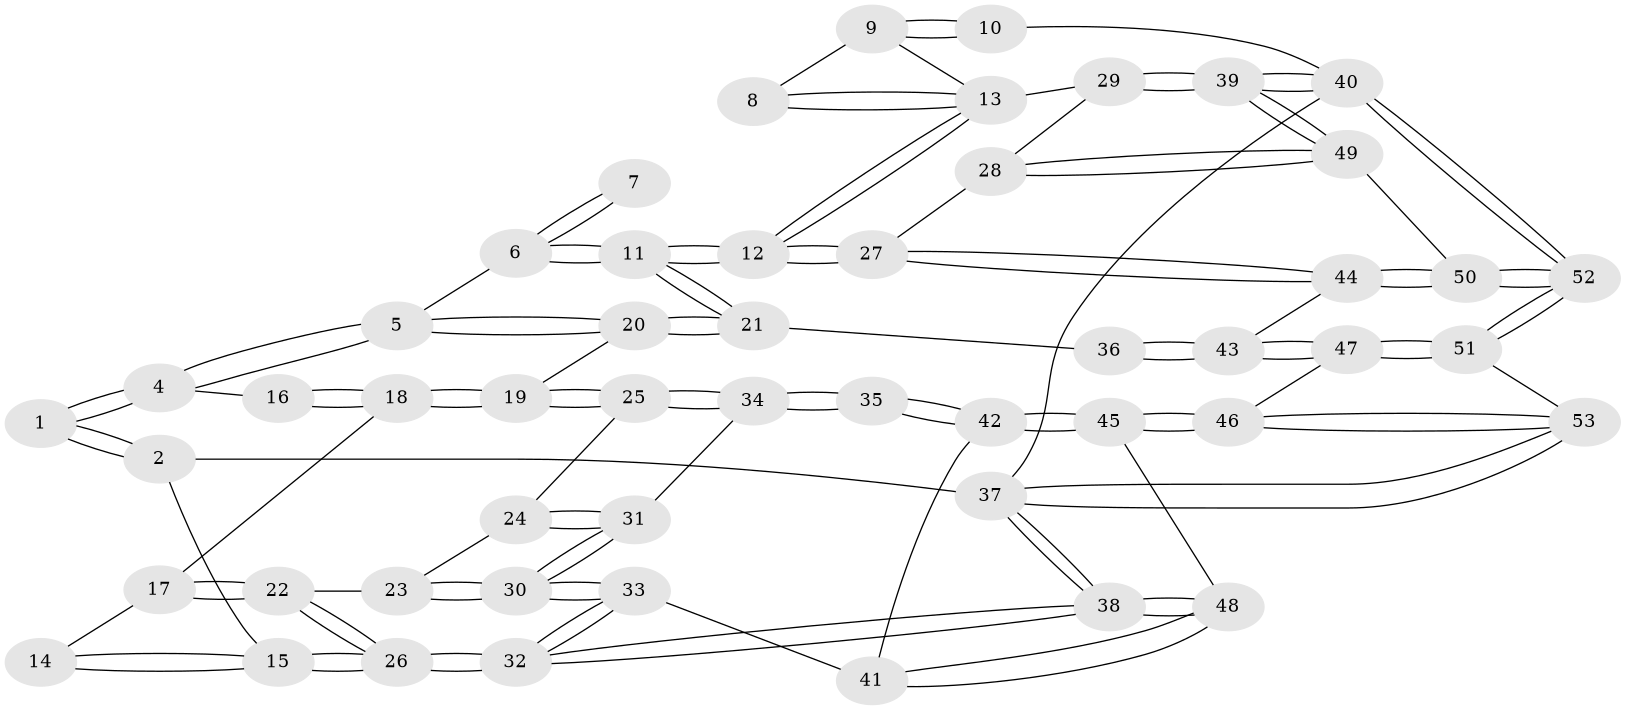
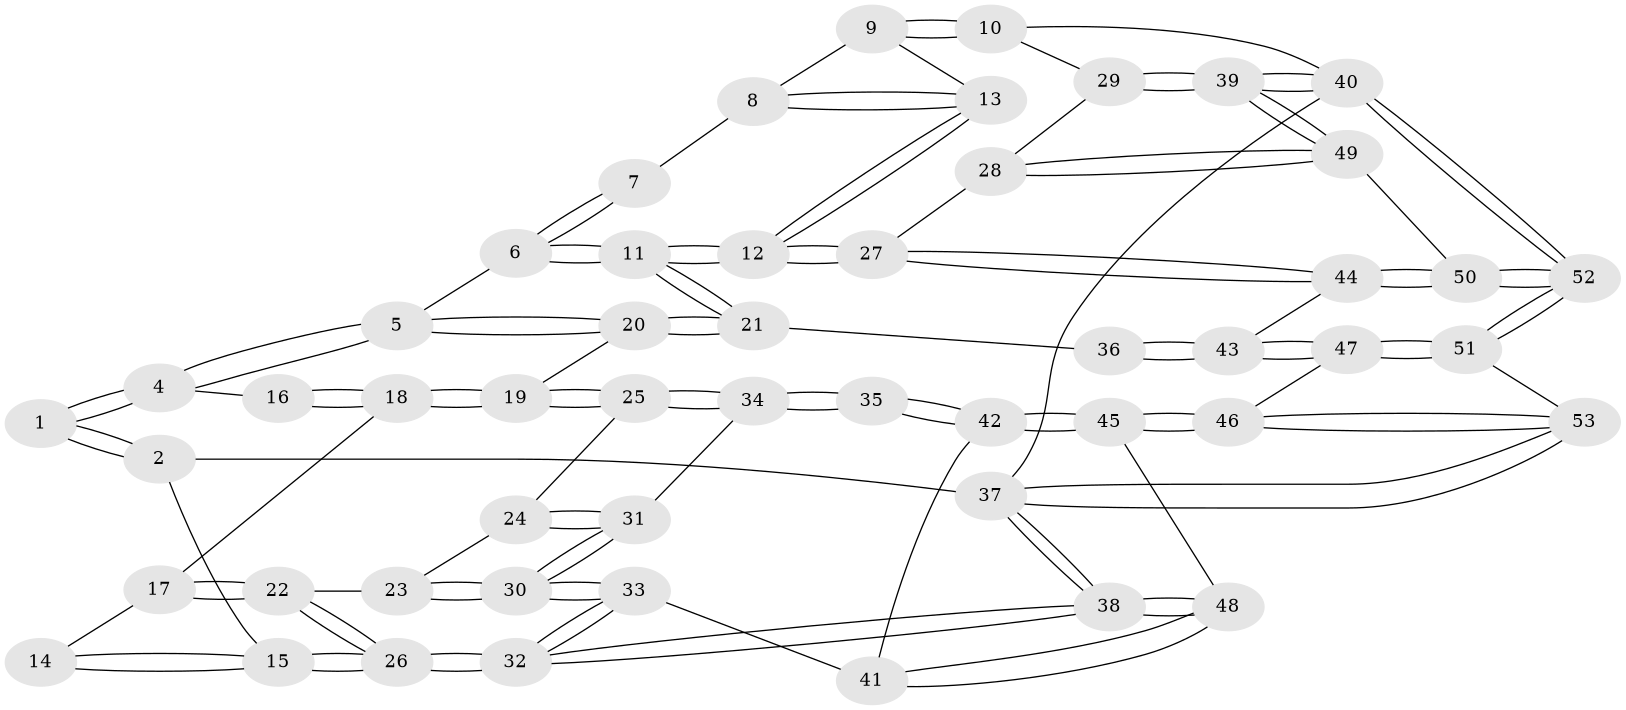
(1050, 91) -> (1050, 55)
none -> (694, 142)
